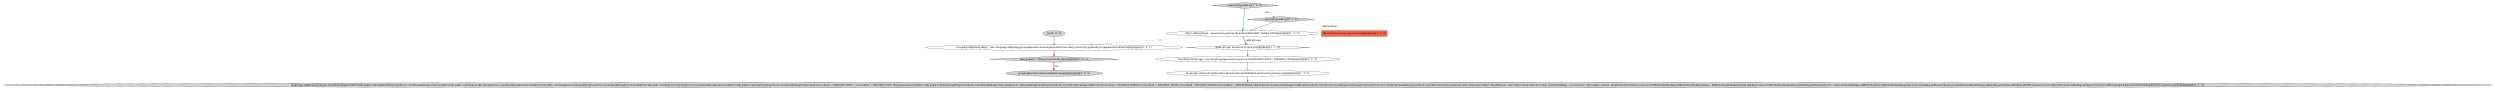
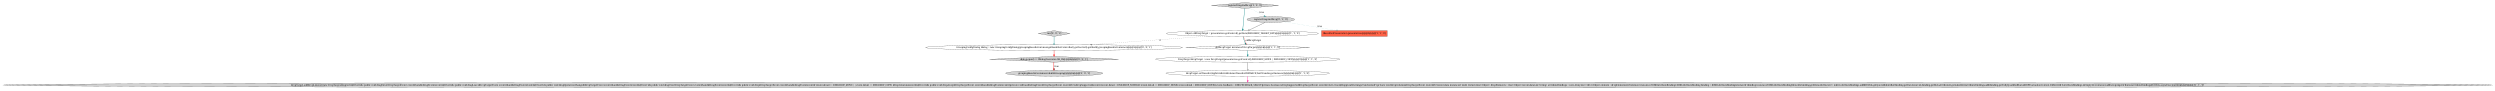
(1281, 19) -> (1271, 19)
(1330, 27) -> (1320, 27)
(1054, 34) -> (1054, 34)
